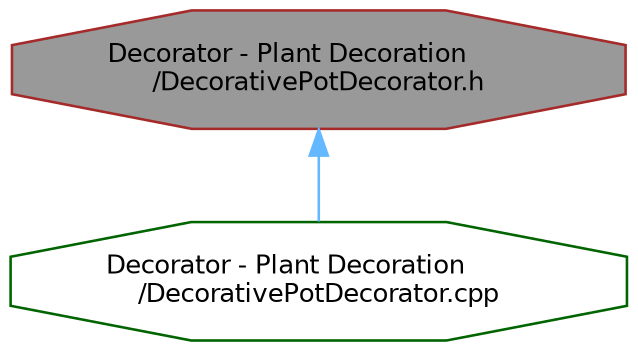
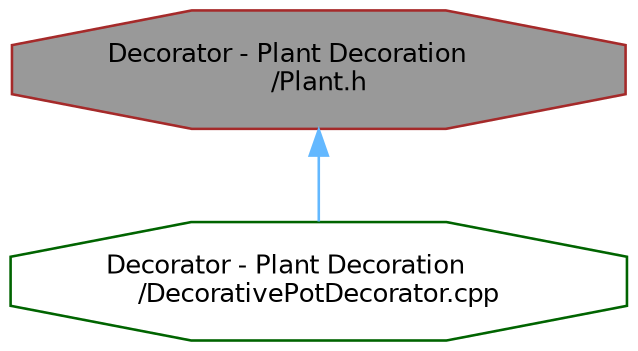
(319, 70) -> (319, 70)
